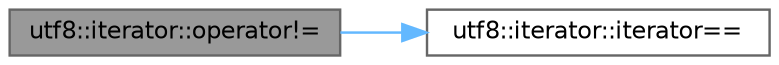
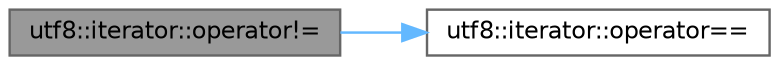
(598, 33) -> (598, 33)
